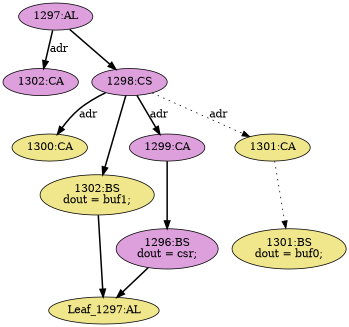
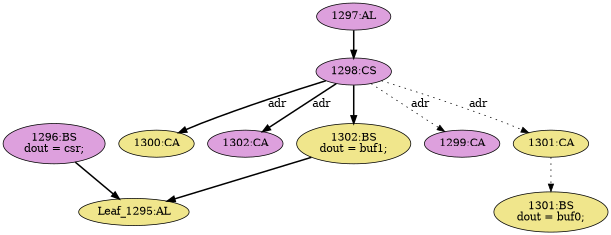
(49, 46) -> (303, 105)
(146, 111) -> (405, 105)
(167, 191) -> none
(104, 311) -> (134, 212)
